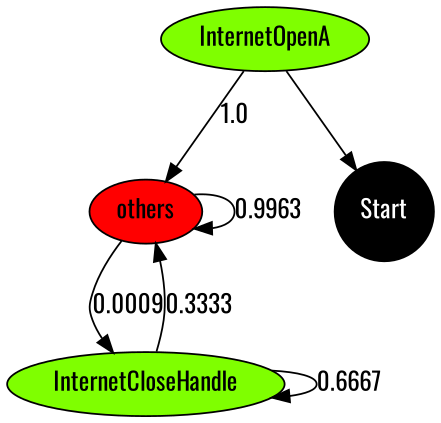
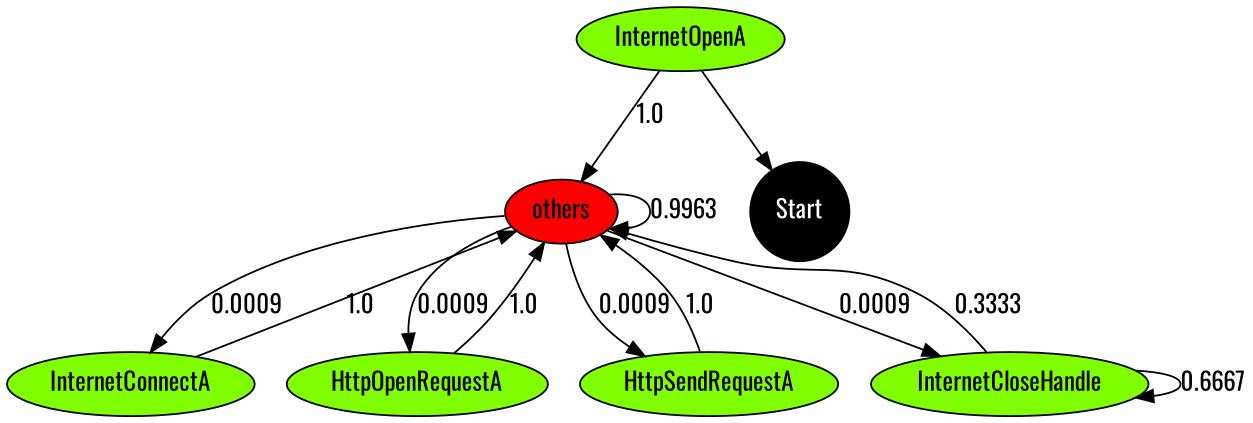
none -> (131, 384)
none -> (417, 384)
none -> (709, 384)
